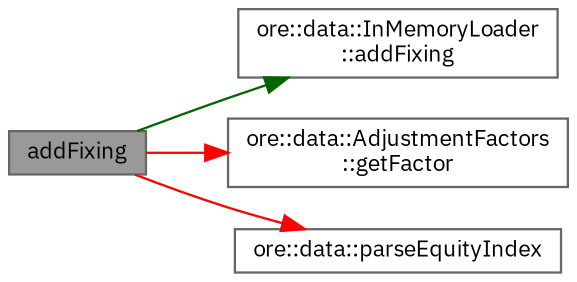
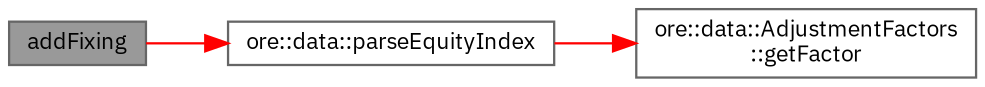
(398, 43) -> none
(176, 153) -> (584, 43)
